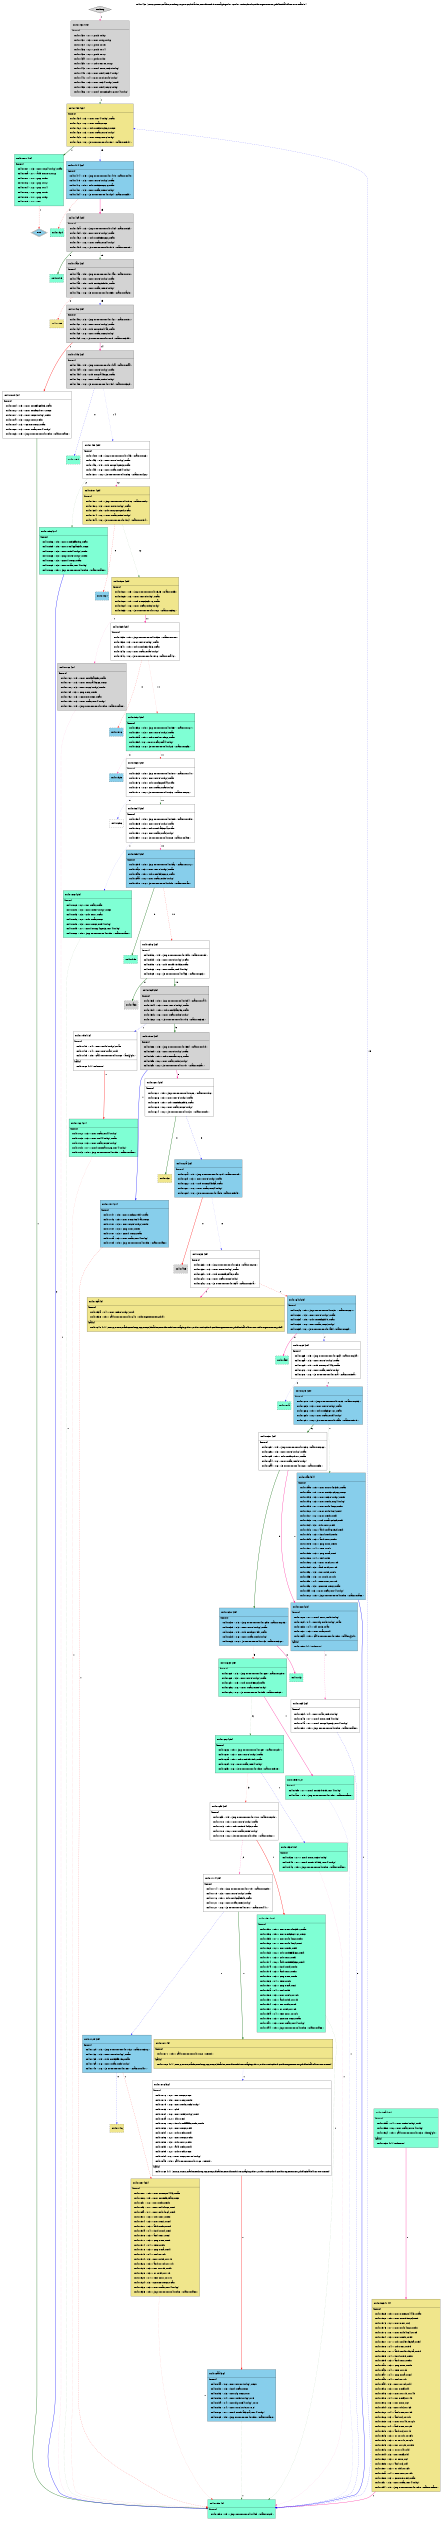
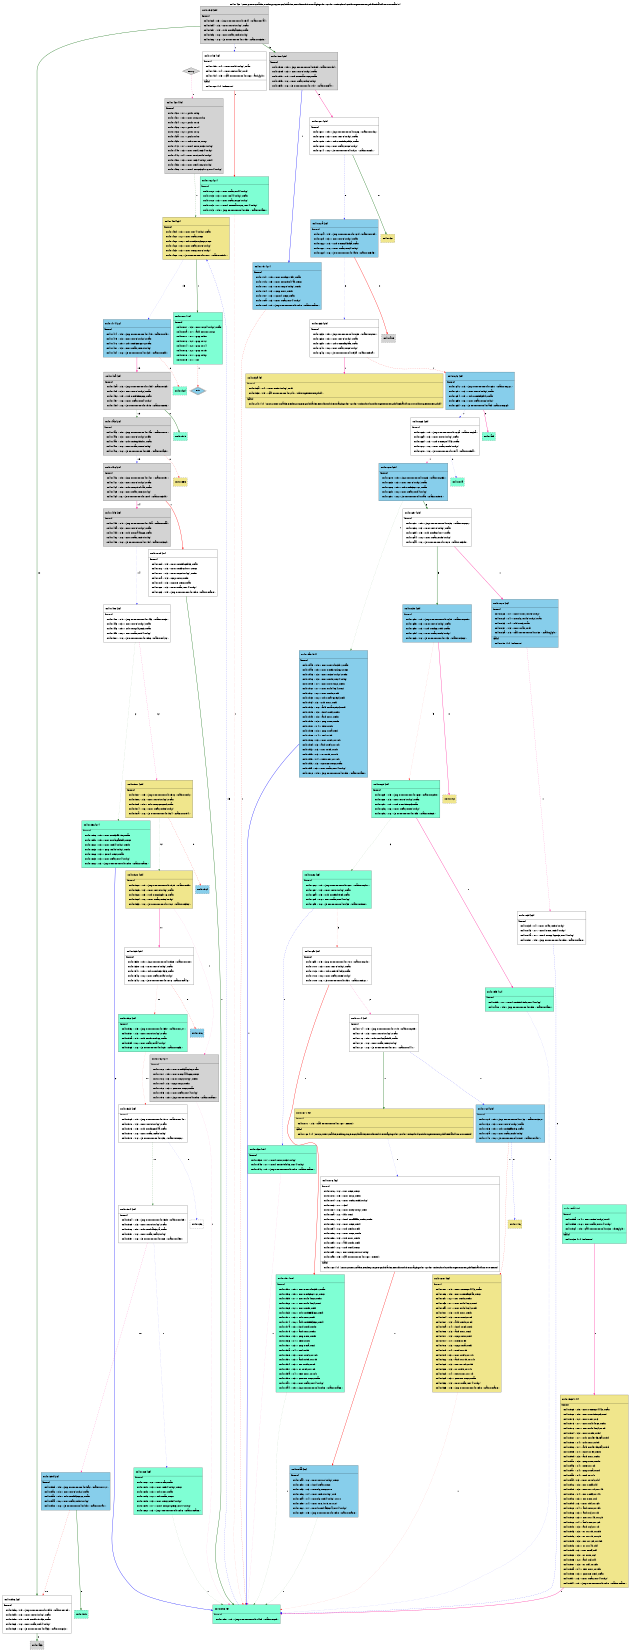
(100, 10) -> (191, 71)
(73, 460) -> none
(116, 778) -> none
(175, 981) -> (37, 744)
(296, 1678) -> (449, 799)
